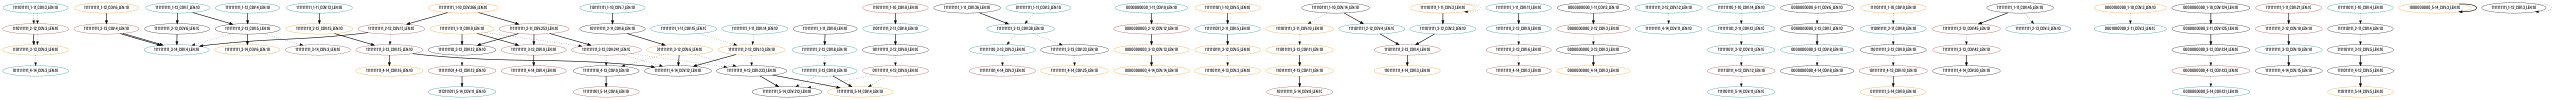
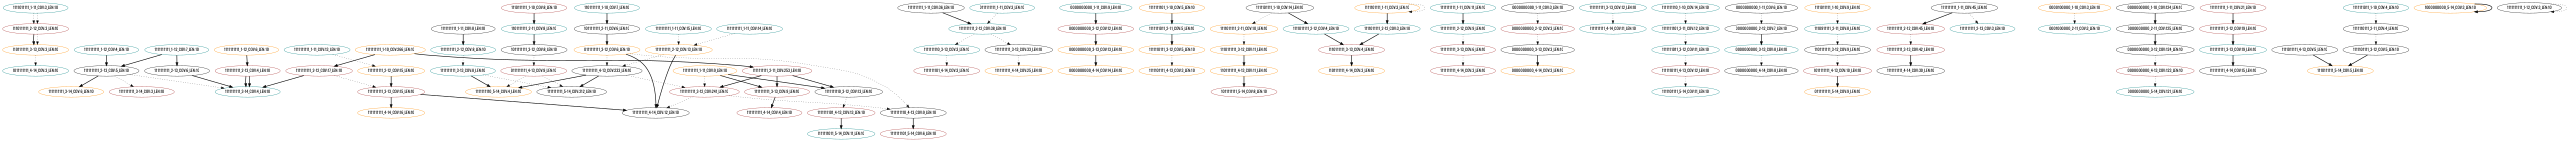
(1817, 8) -> (1761, 8)
(319, 17) -> (351, 59)
(1593, 17) -> (1538, 17)
(2360, 59) -> (2359, 60)
(675, 60) -> (656, 81)
(462, 92) -> (841, 134)
